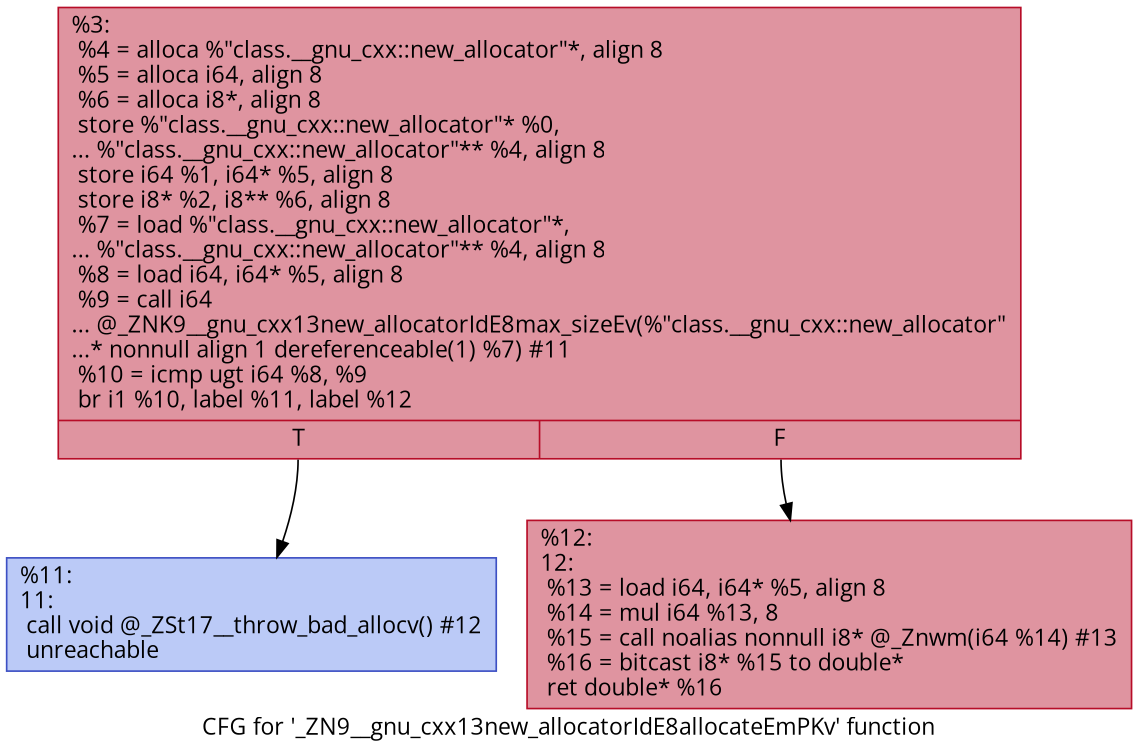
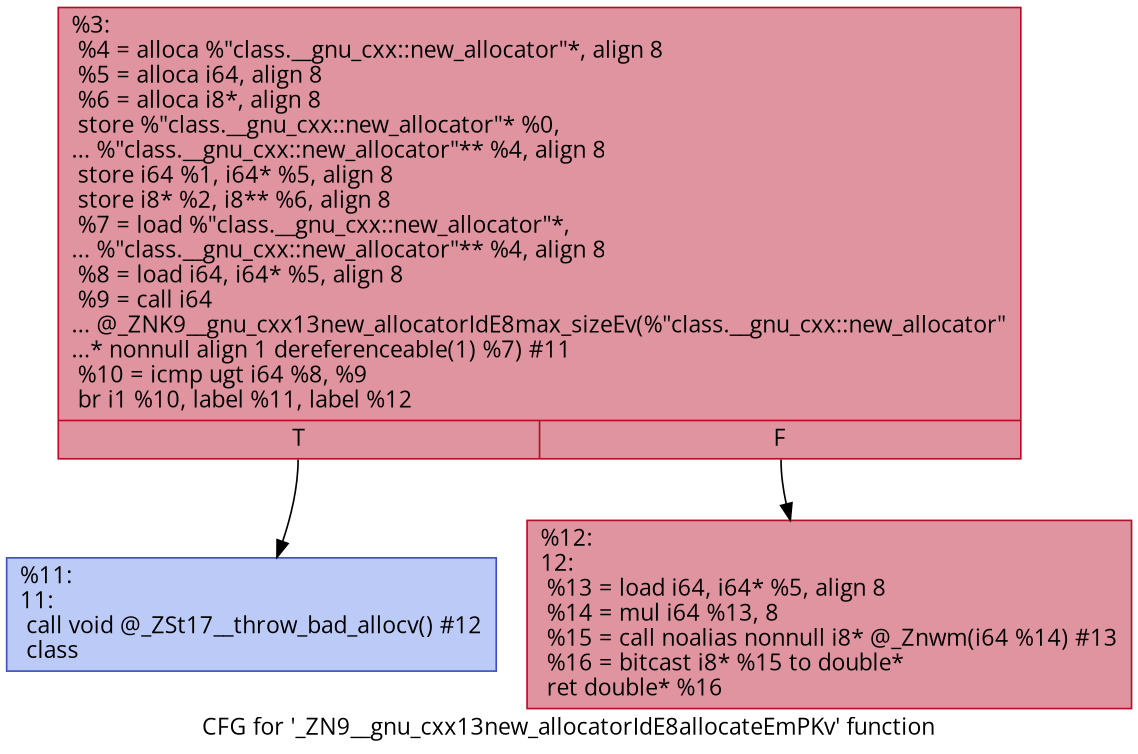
(90, 651) -> (50, 651)
